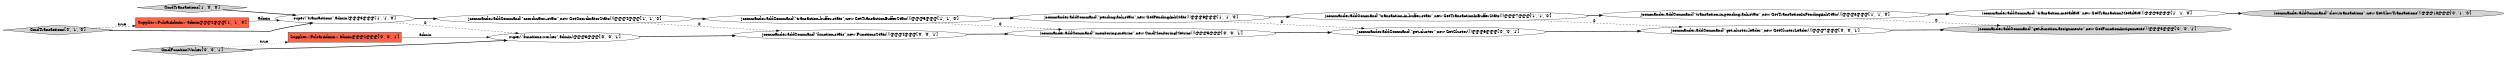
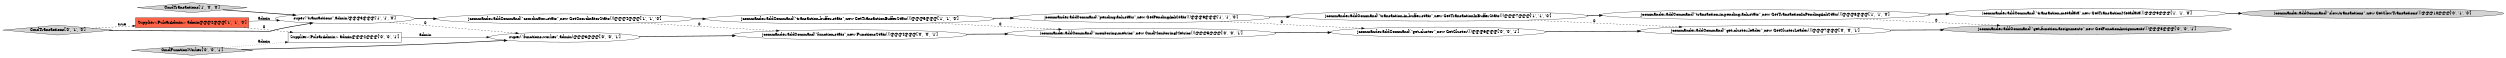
none -> (267, 30)
(345, 37) -> (345, 37)
(264, 42) -> (264, 42)
